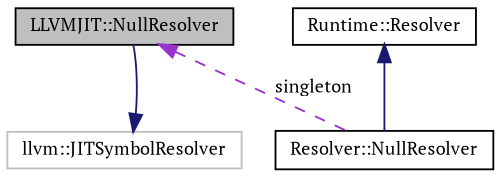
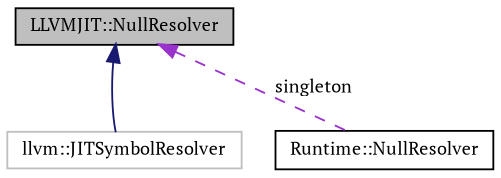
(384, 27) -> none
(137, 79) -> (112, 98)
(384, 150) -> (384, 150)
